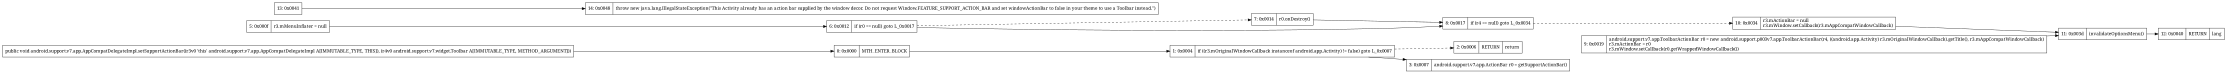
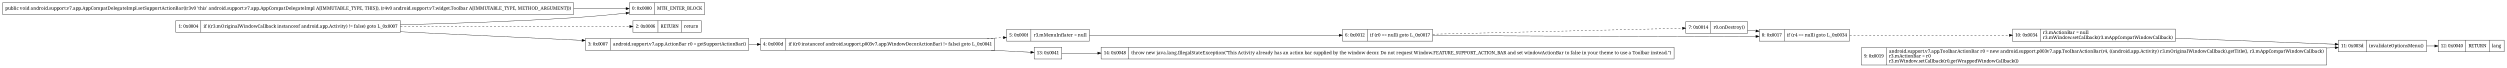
none -> (878, 44)
(1038, 51) -> (513, 21)
